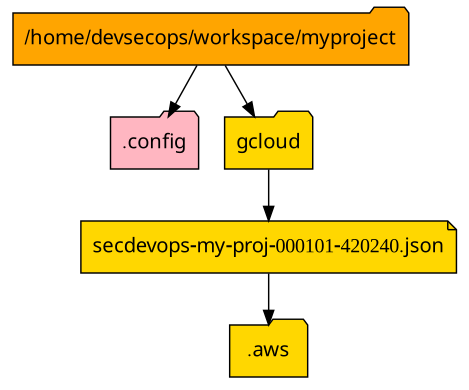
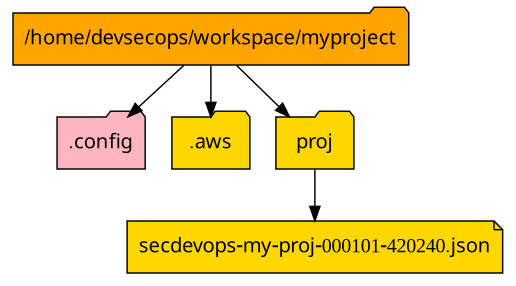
(269, 143) -> (315, 143)
(269, 292) -> (211, 84)
